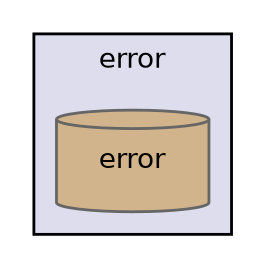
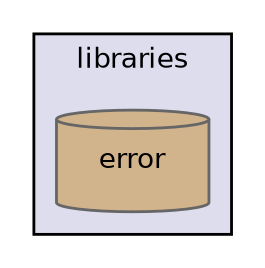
(133, 61) -> (133, 61)
